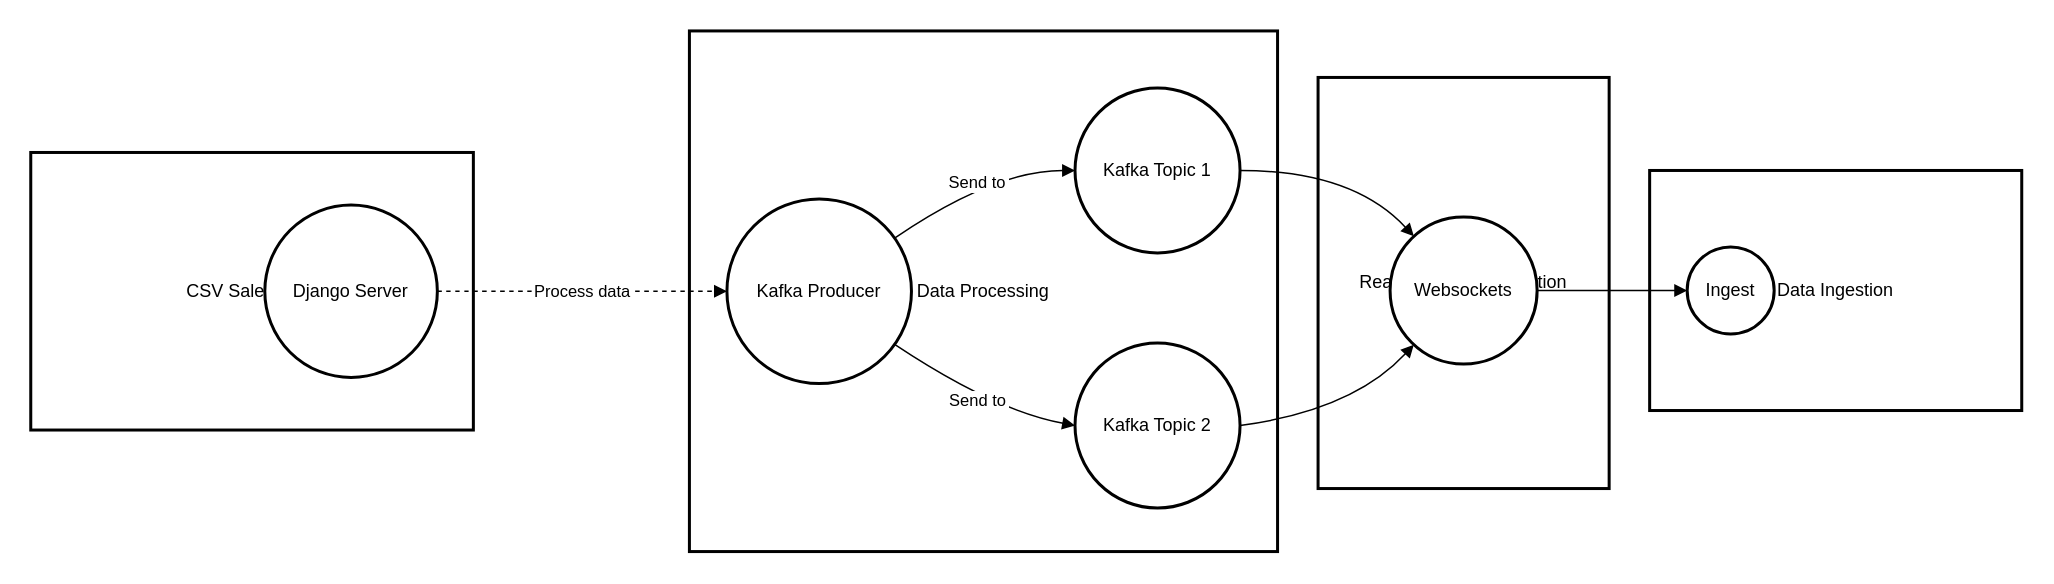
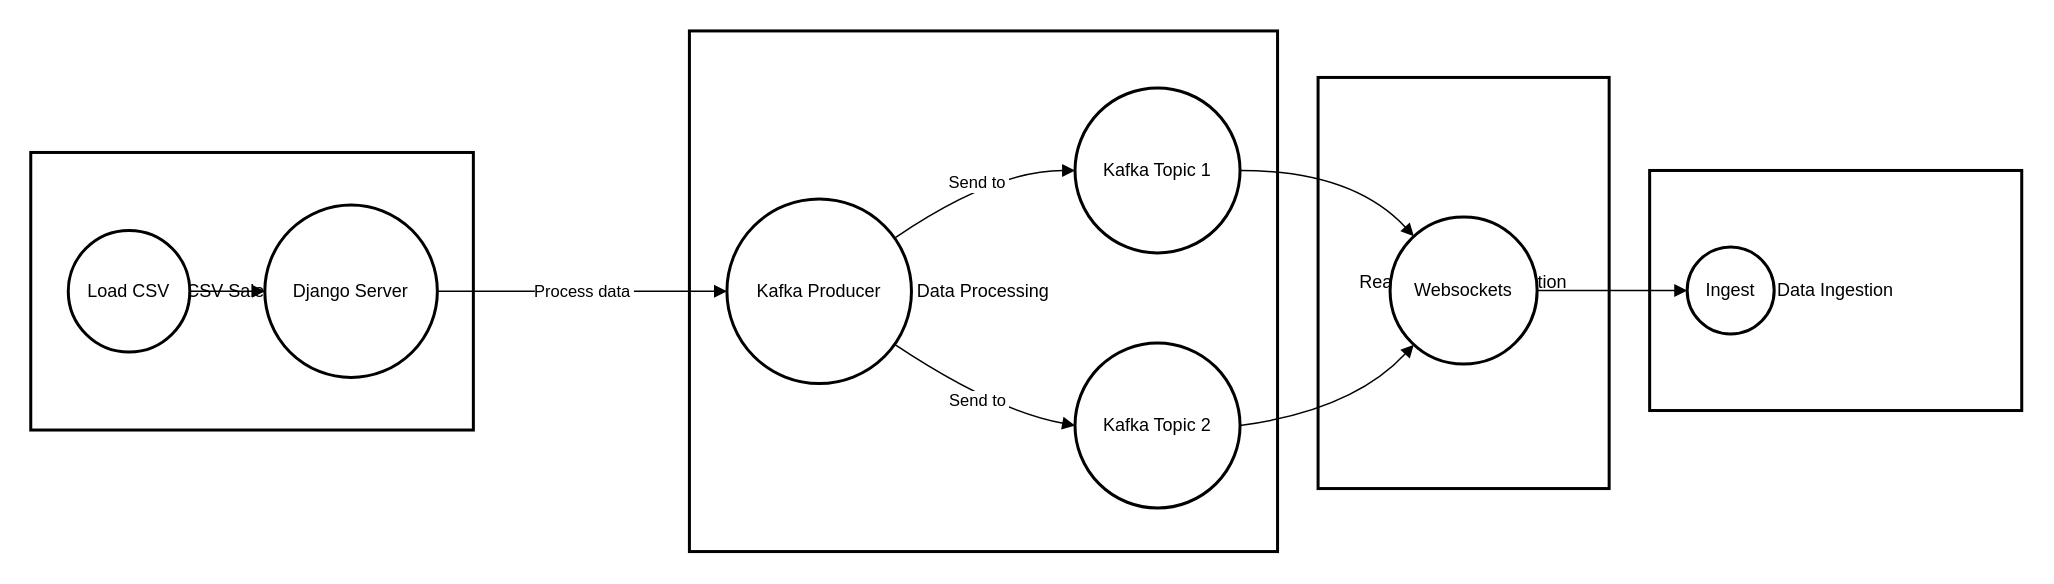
none -> (129, 291)
none -> (222, 291)
(488, 291) -> (488, 291)
